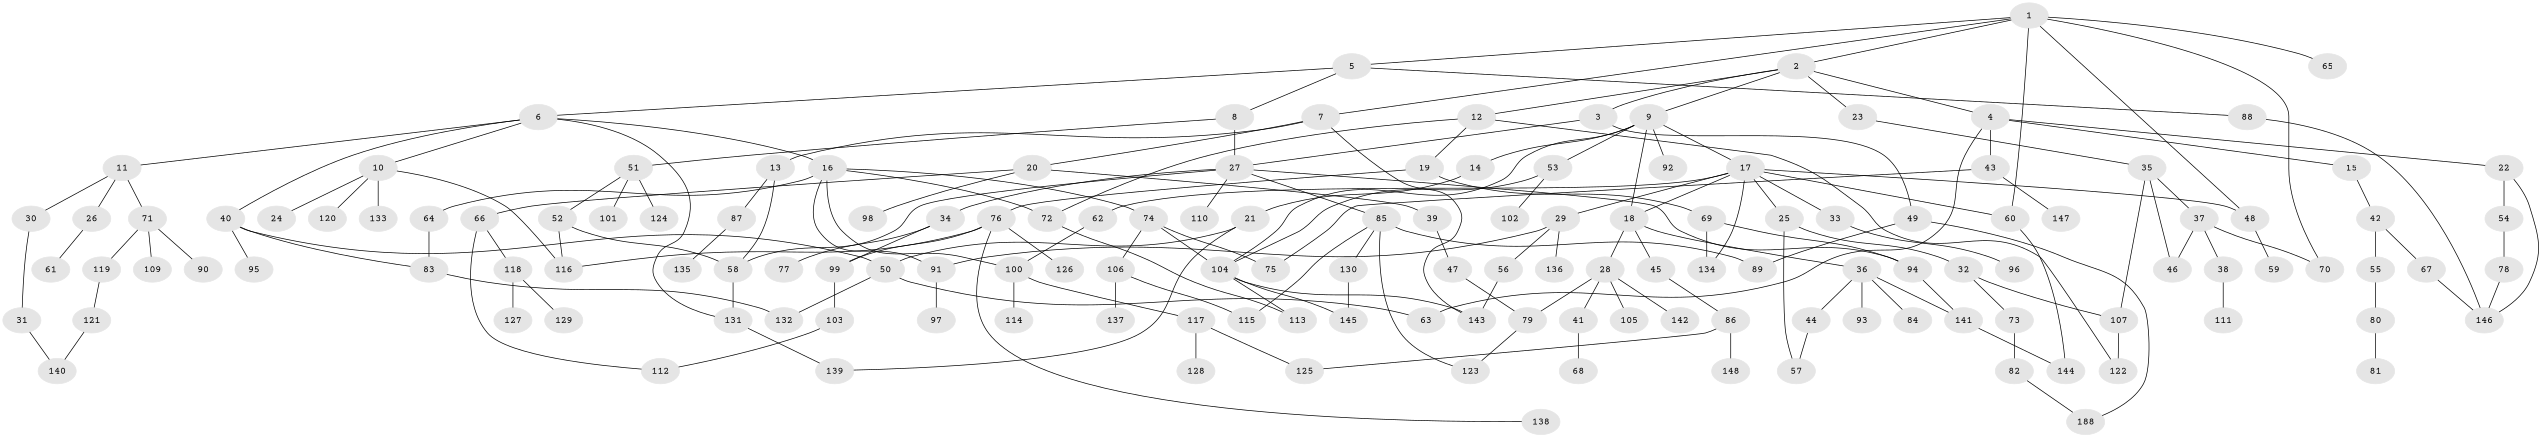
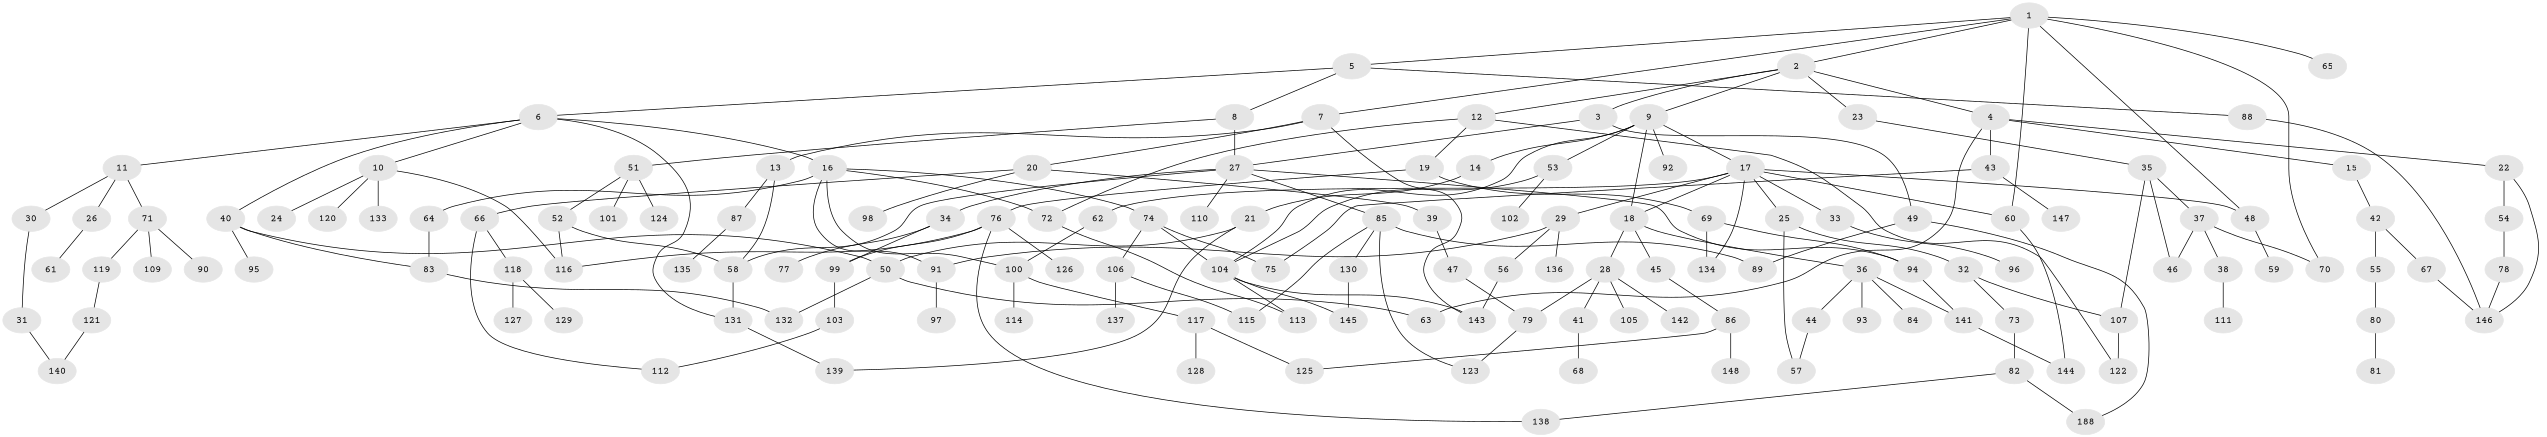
none -> (1778, 397)
